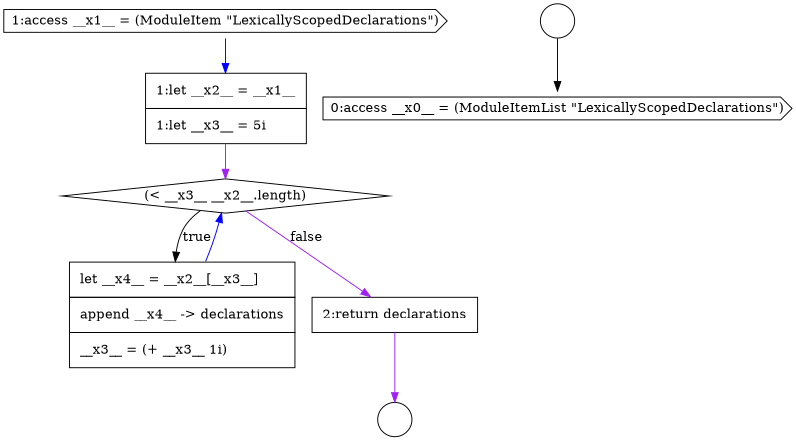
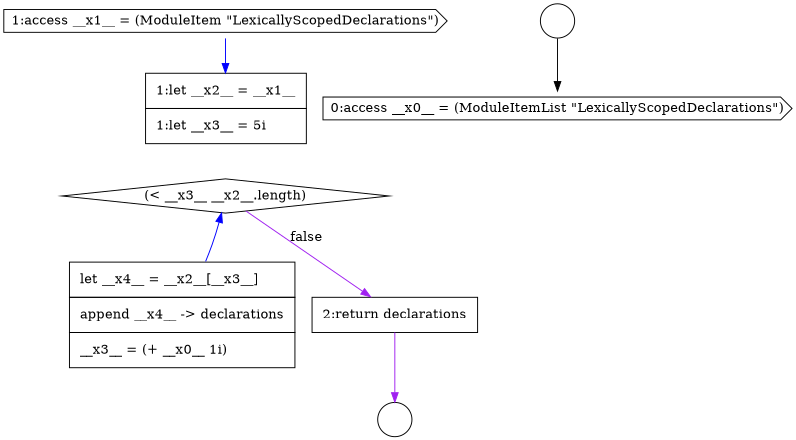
(225, 156) -> none
(184, 228) -> none
(154, 350) -> (154, 350)
